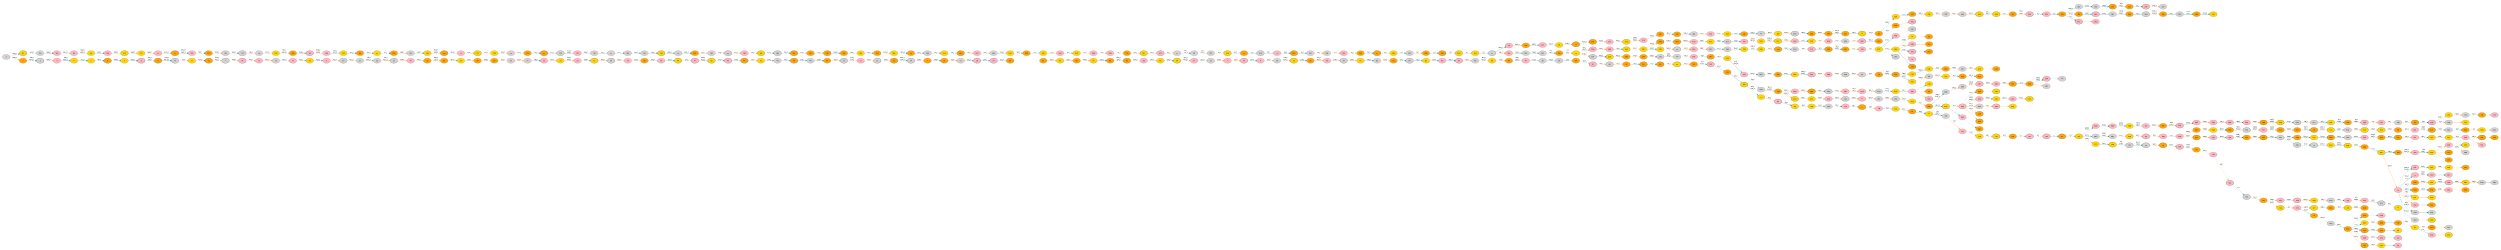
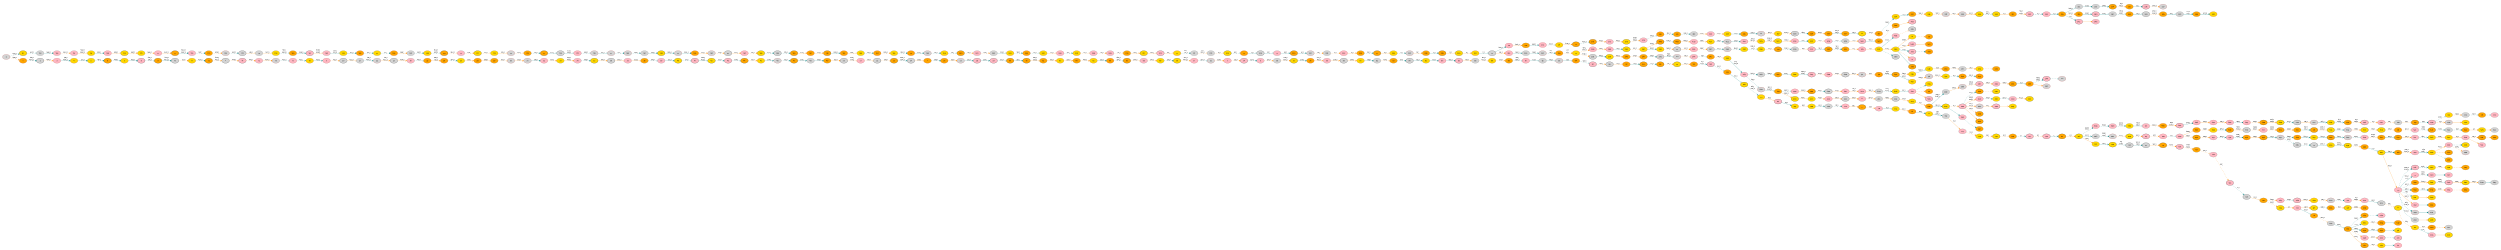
(1177, 53) -> (1177, 53)
none -> (1027, 61)
